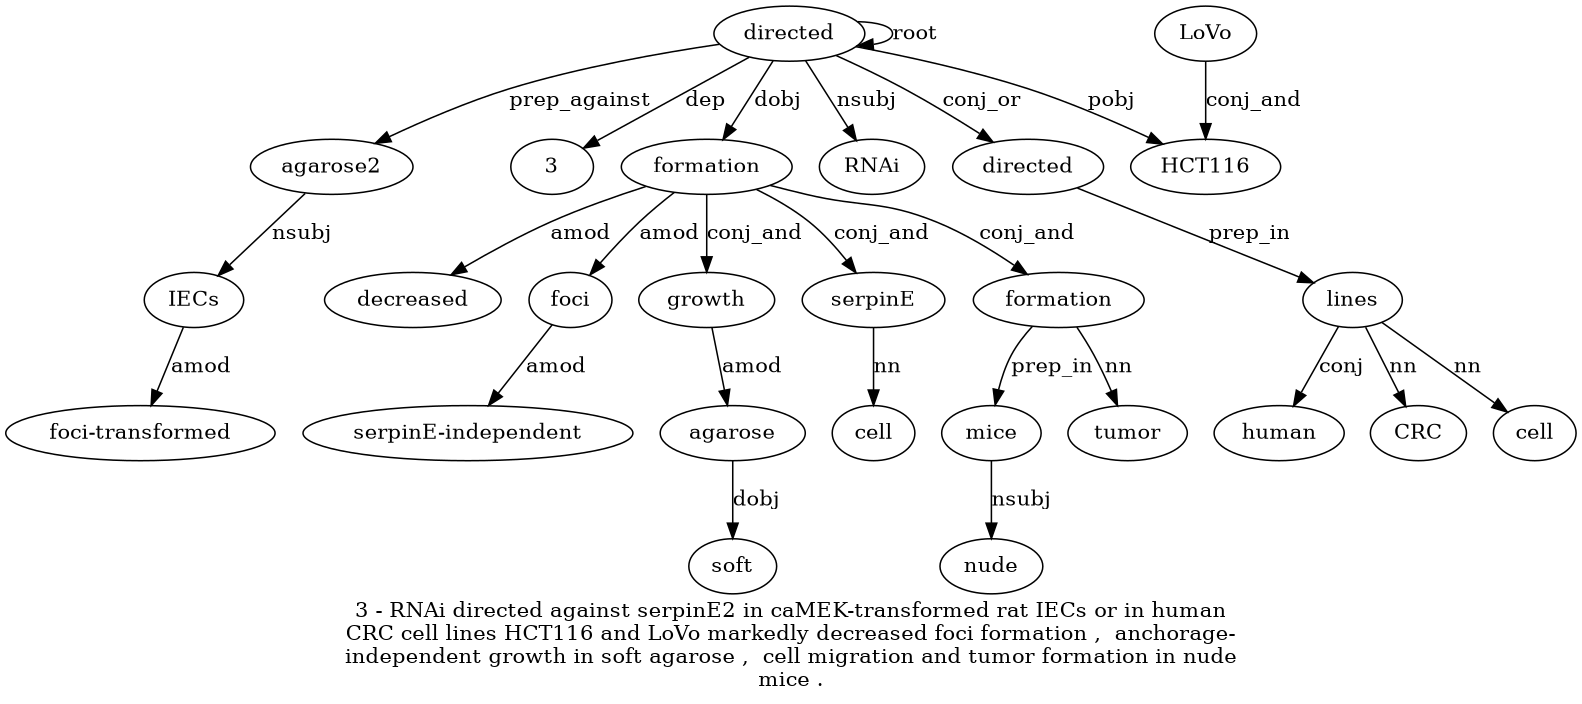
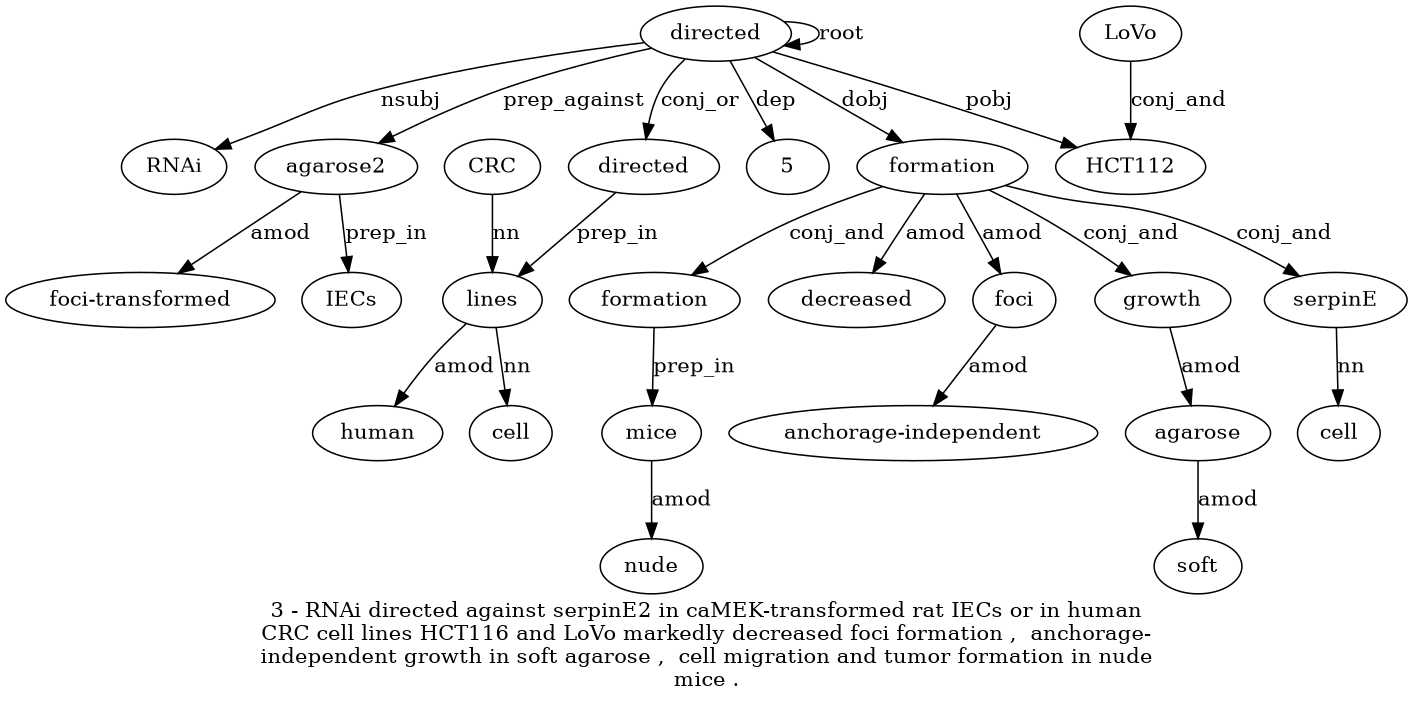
(552, 167) -> (788, 167)
(1206, 167) -> (1131, 167)
(303, 233) -> (387, 233)
(170, 359) -> (246, 228)
(1382, 360) -> (492, 226)
(1342, 367) -> (465, 367)
(468, 433) -> (913, 433)
(1128, 433) -> none
(756, 500) -> (1229, 500)
(1022, 500) -> (682, 500)
